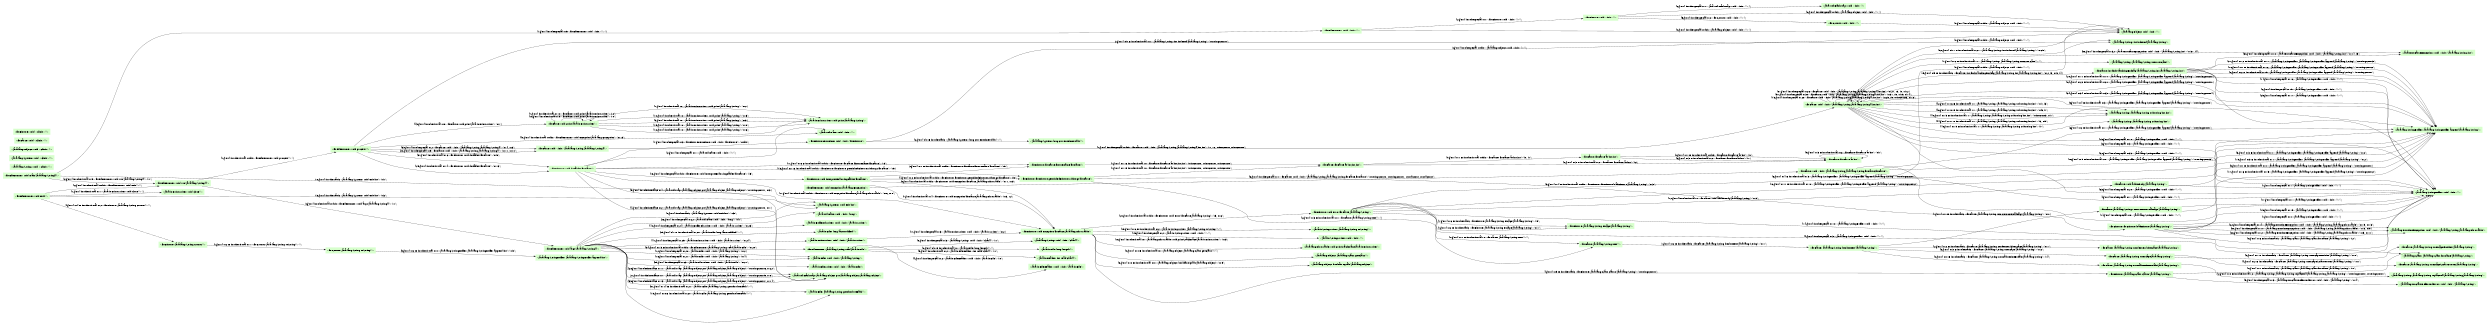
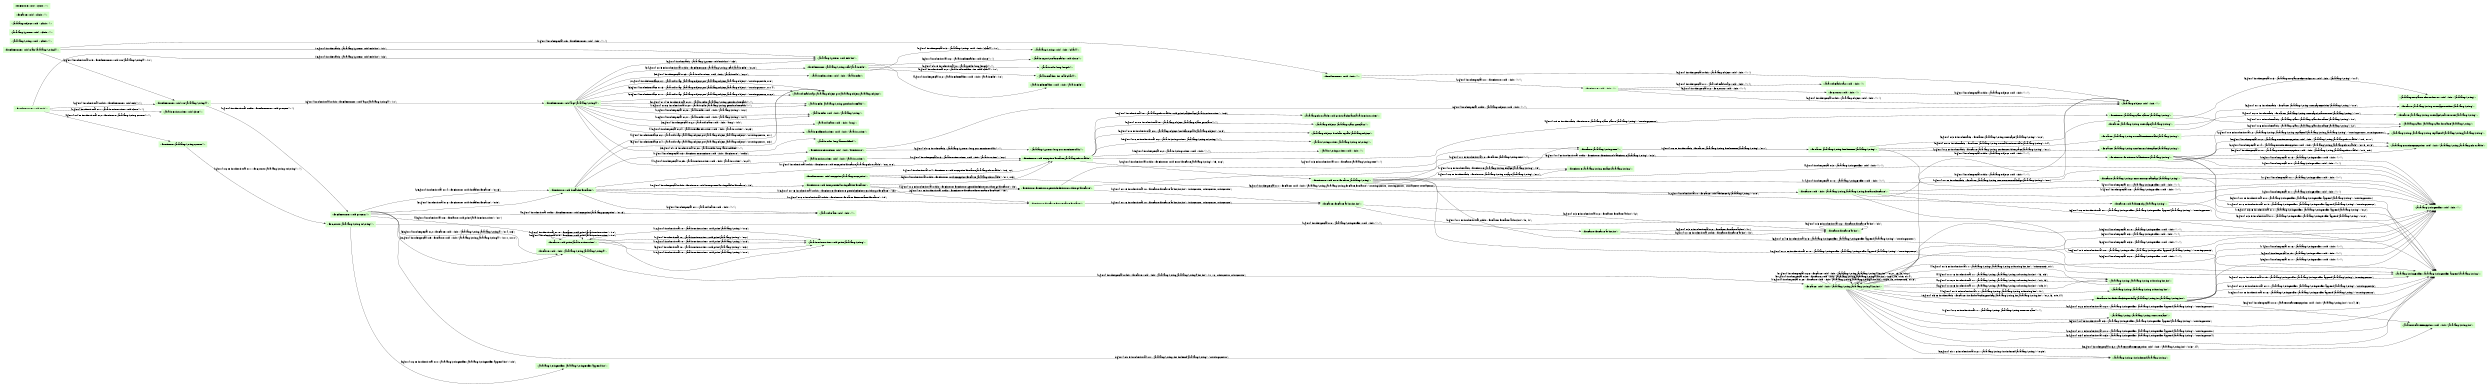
none -> (1057, 59)
none -> (1402, 224)
